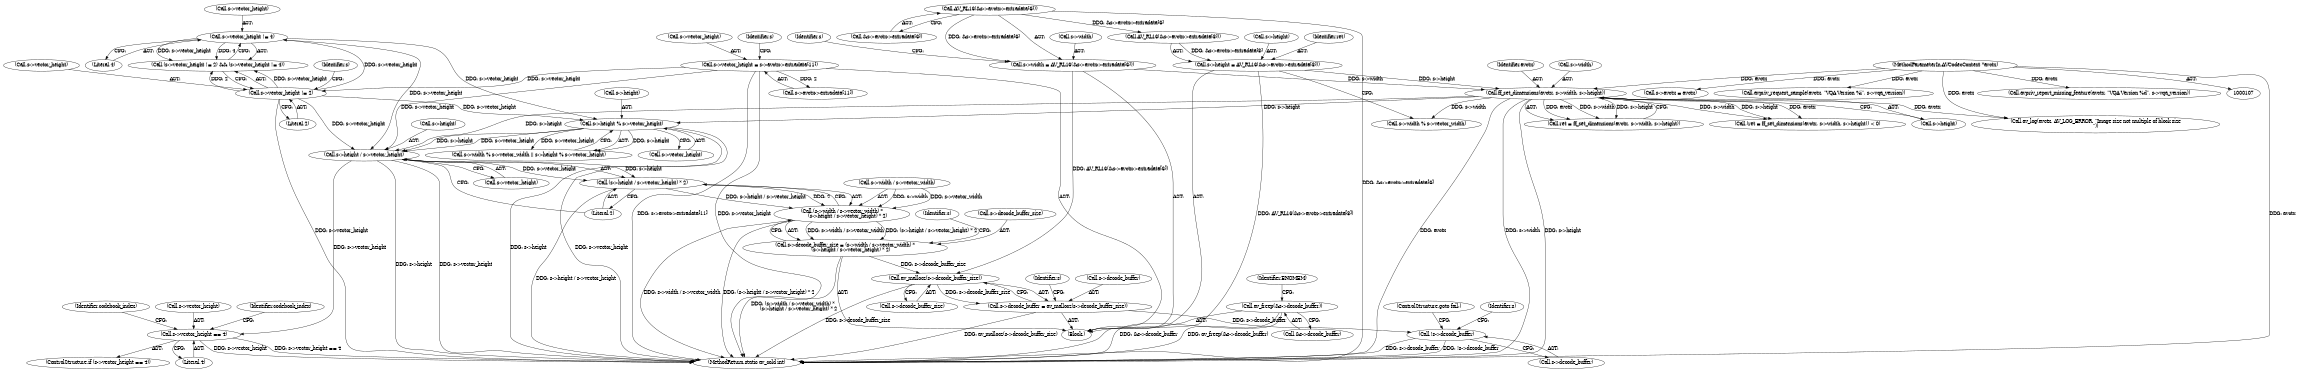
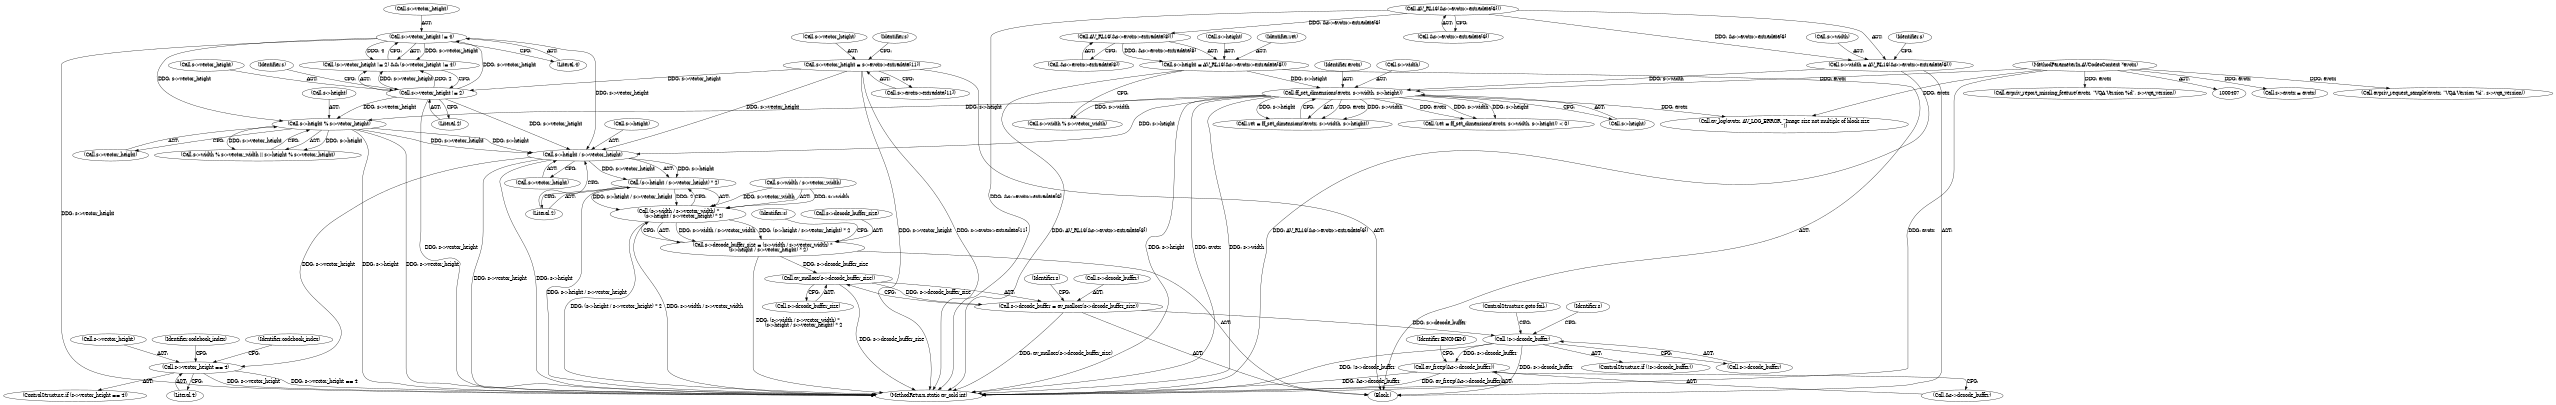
none -> (1084, 65)
(808, 79) -> (909, 79)
(2244, 93) -> (2229, 93)
(1071, 205) -> (1428, 153)
none -> (1468, 349)
none -> (1646, 368)
none -> (163, 382)
